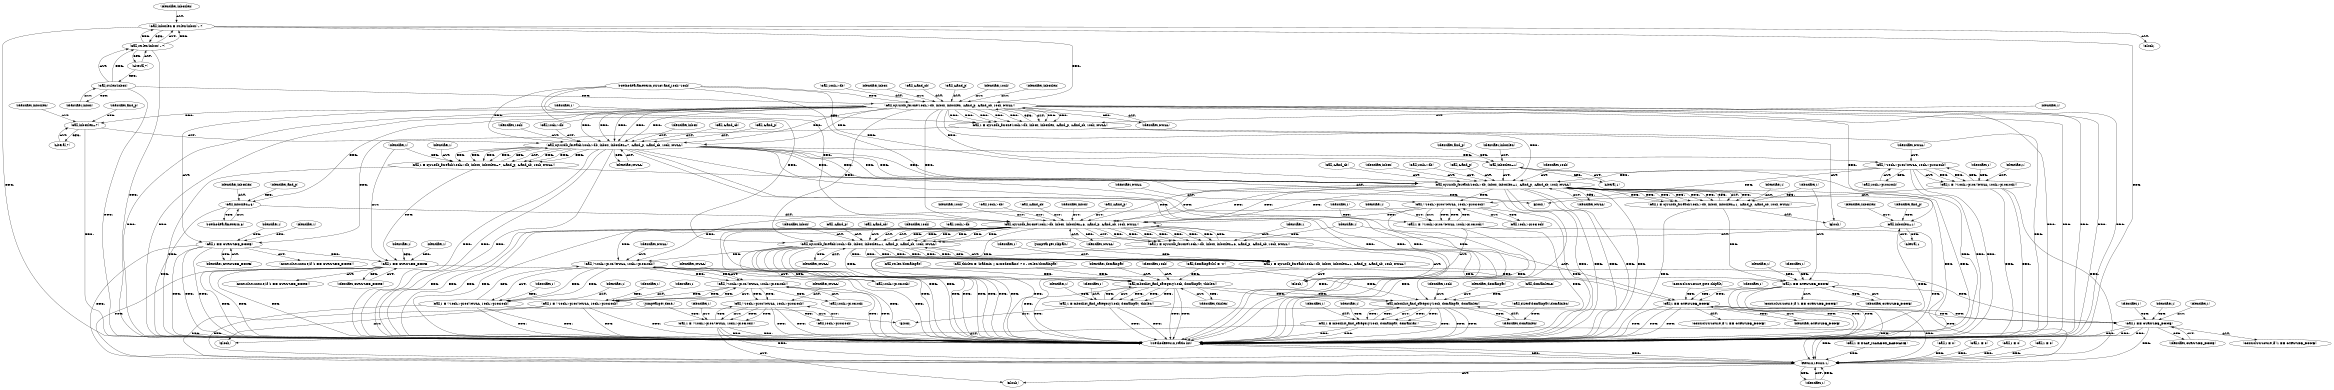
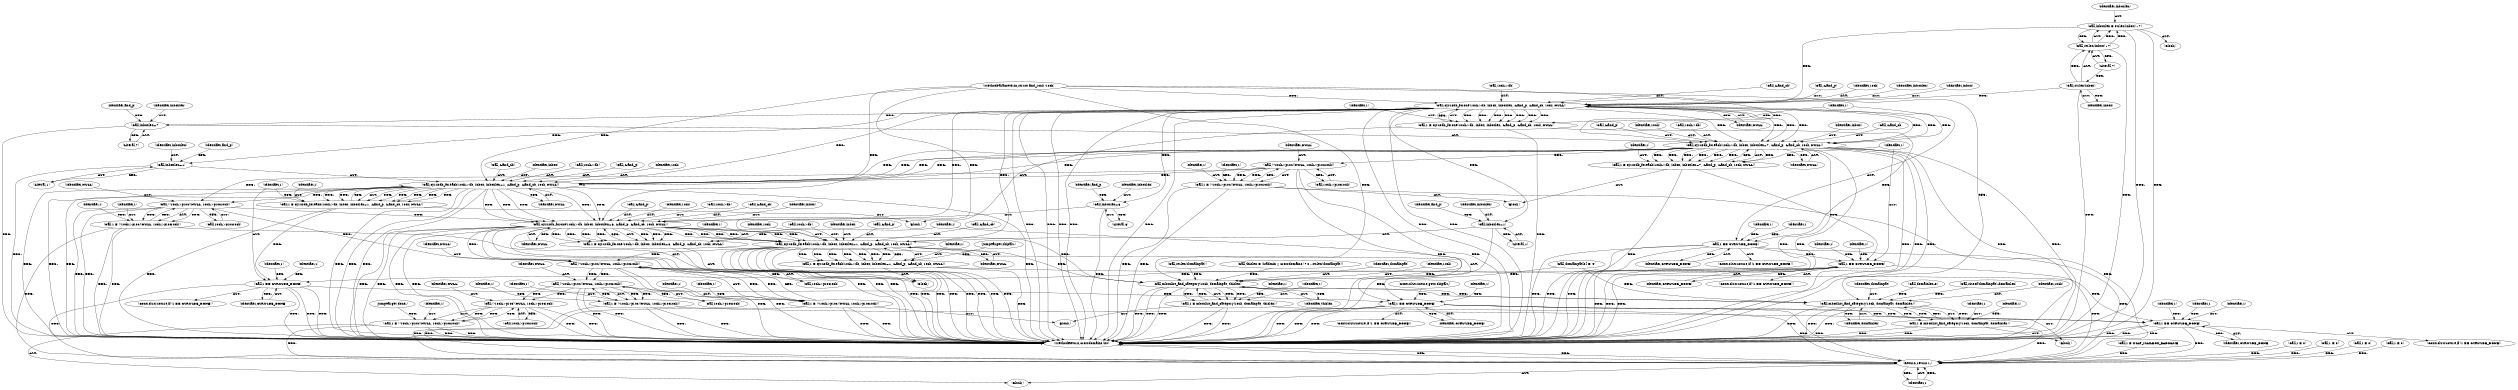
none -> (1350, 160)
(1454, 195) -> (1983, 195)
(225, 225) -> (1120, 225)
(1531, 313) -> (1930, 294)
(1171, 343) -> (1082, 343)
